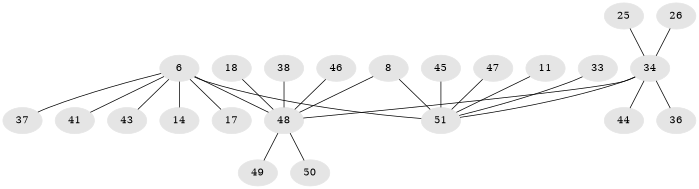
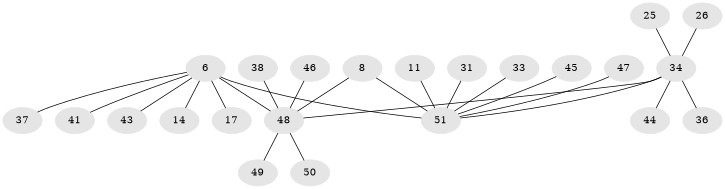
(232, 68) -> none
none -> (467, 68)
